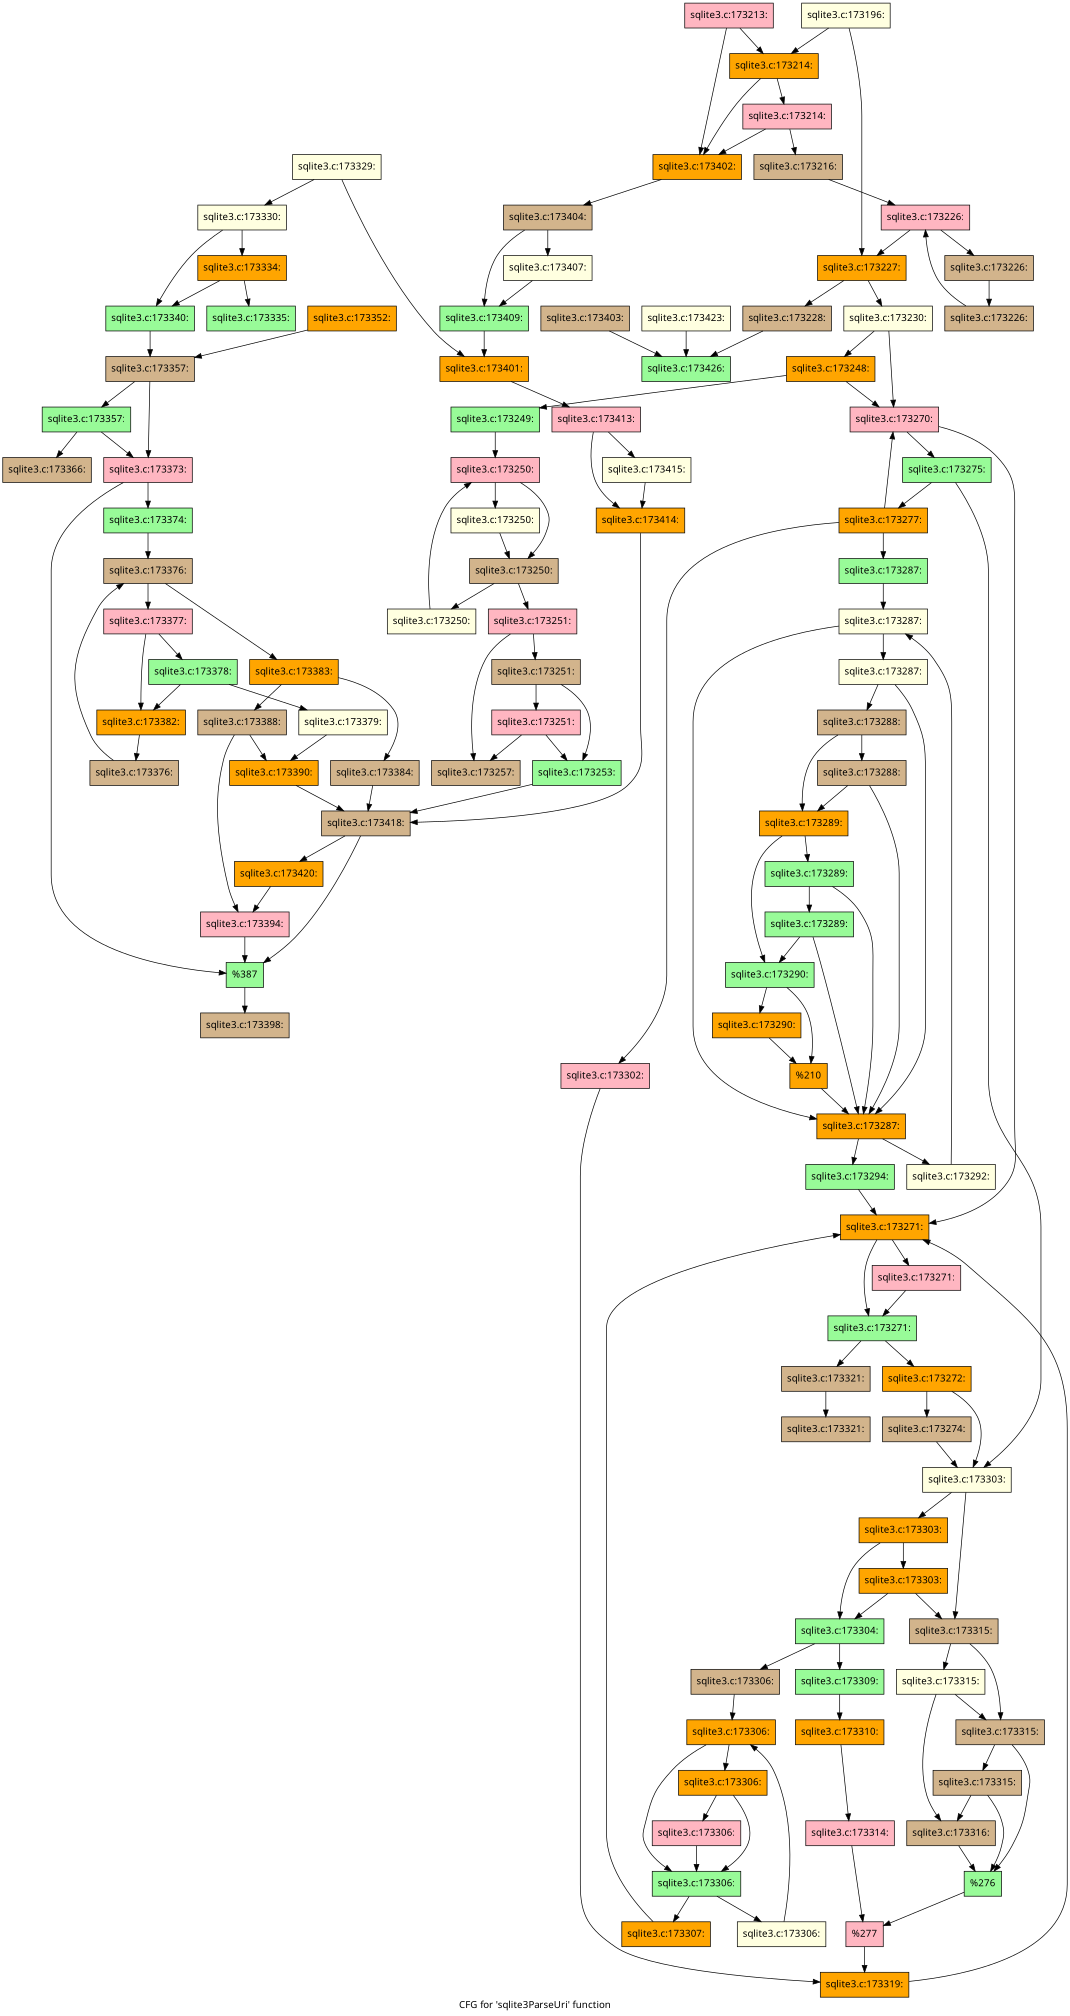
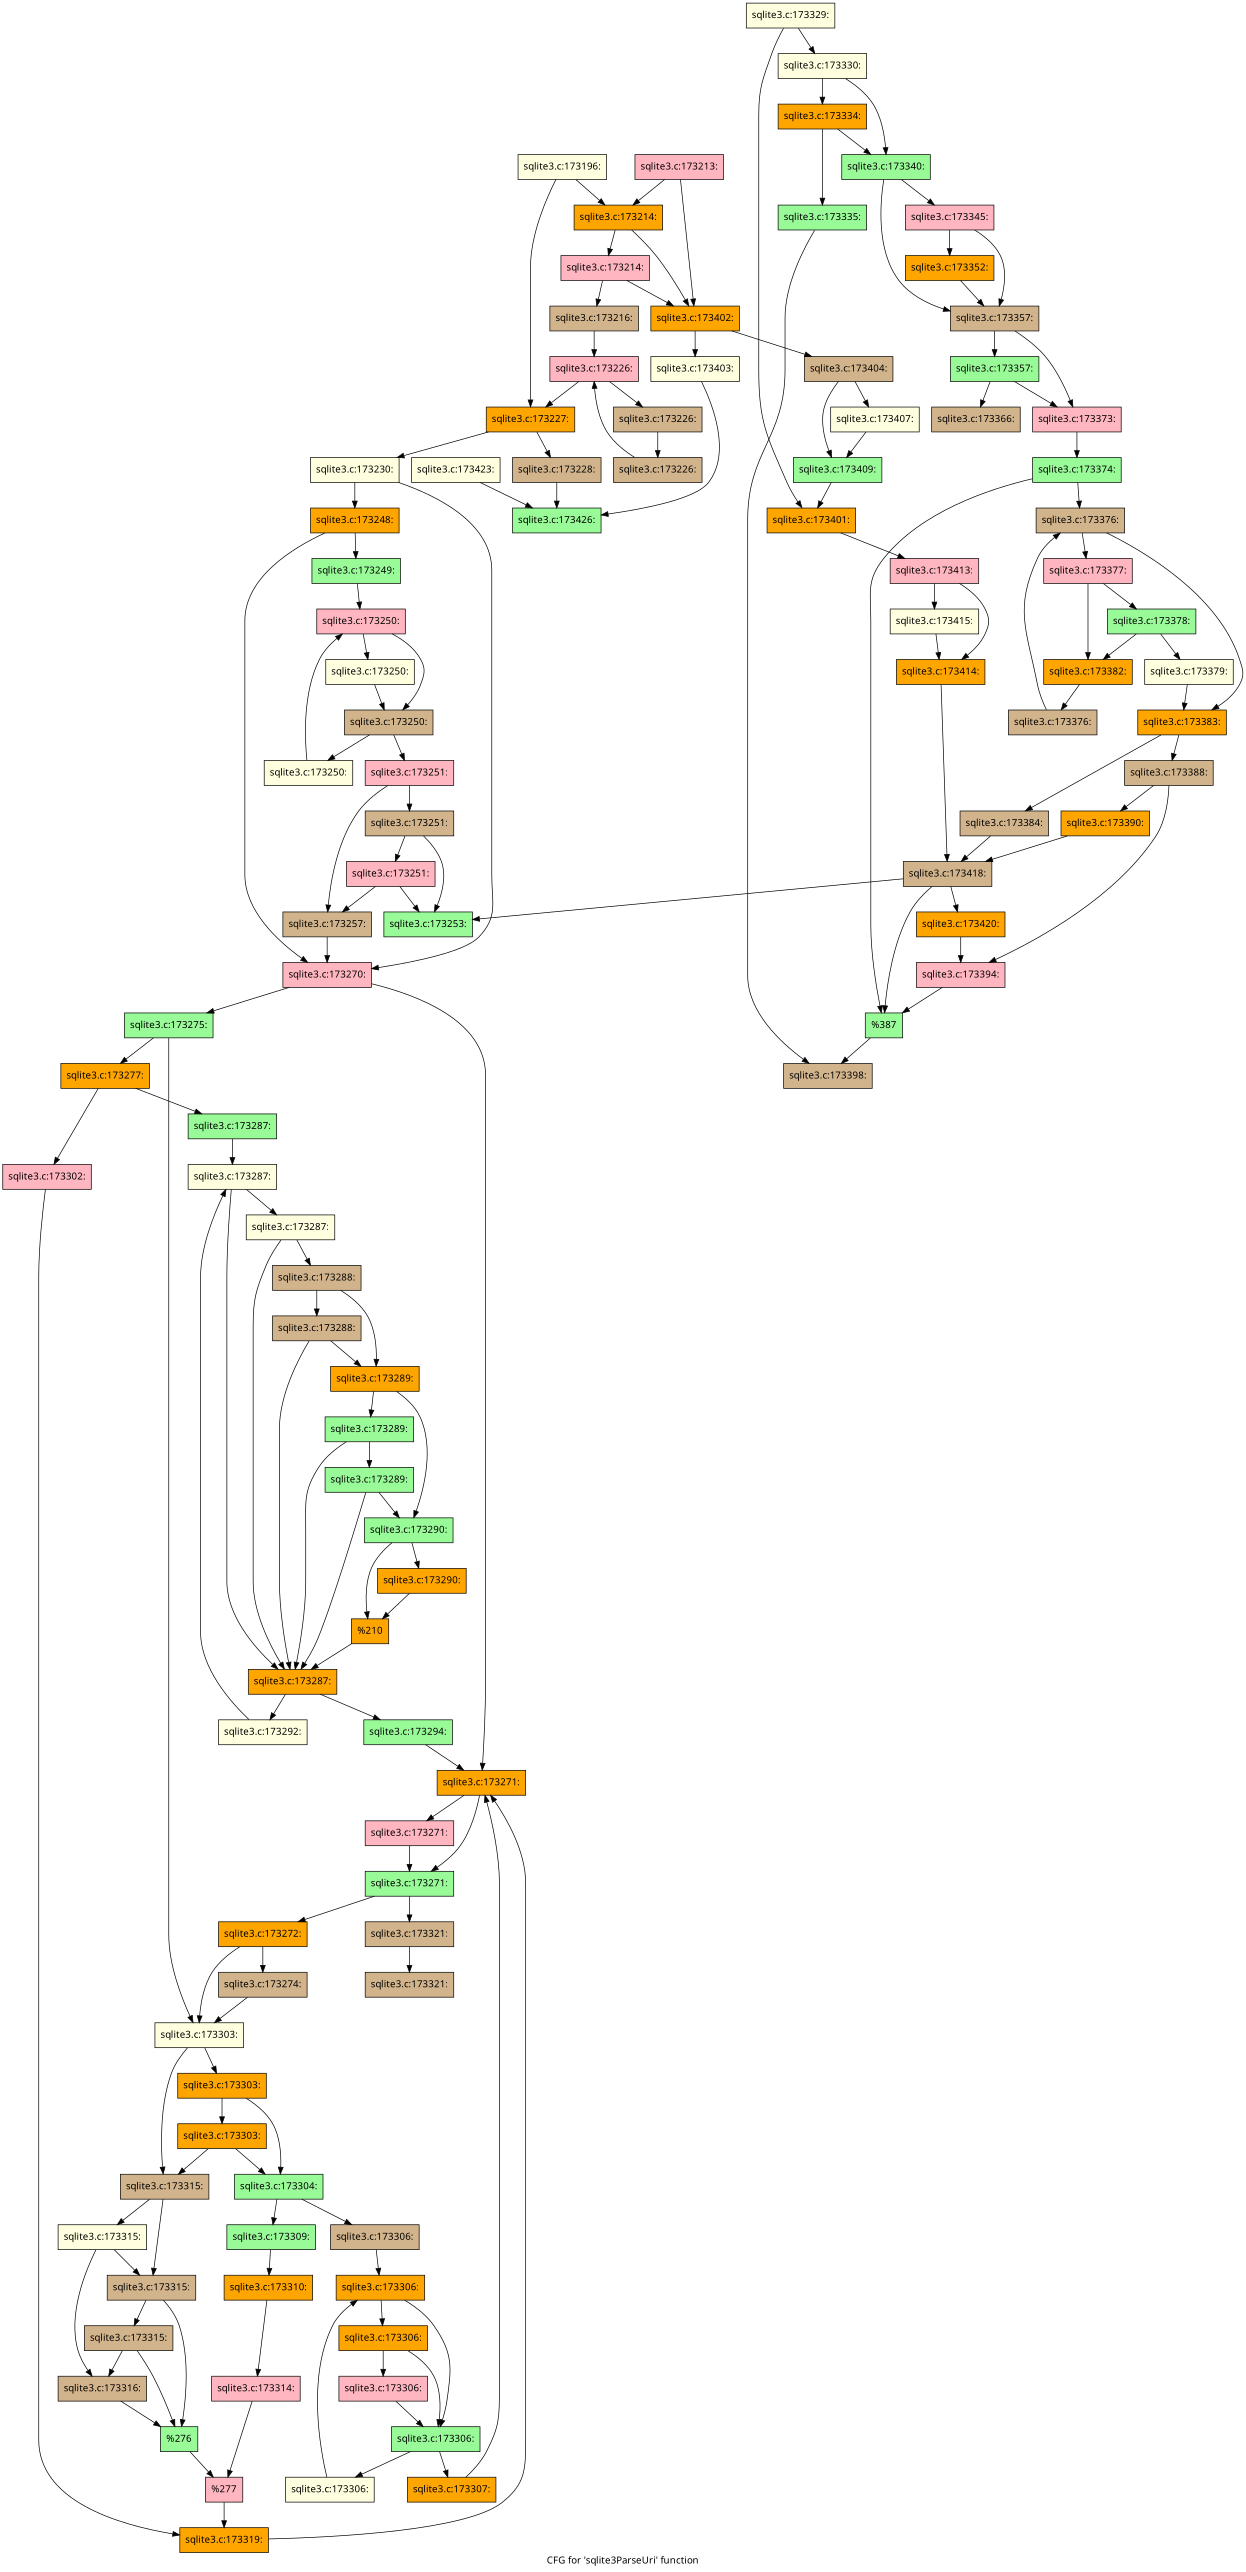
none -> (950, 218)
(585, 319) -> (695, 369)
none -> (695, 340)
(888, 473) -> (327, 946)
none -> (748, 649)
(311, 746) -> (1186, 694)
(51, 769) -> (871, 695)
(475, 798) -> (691, 899)
